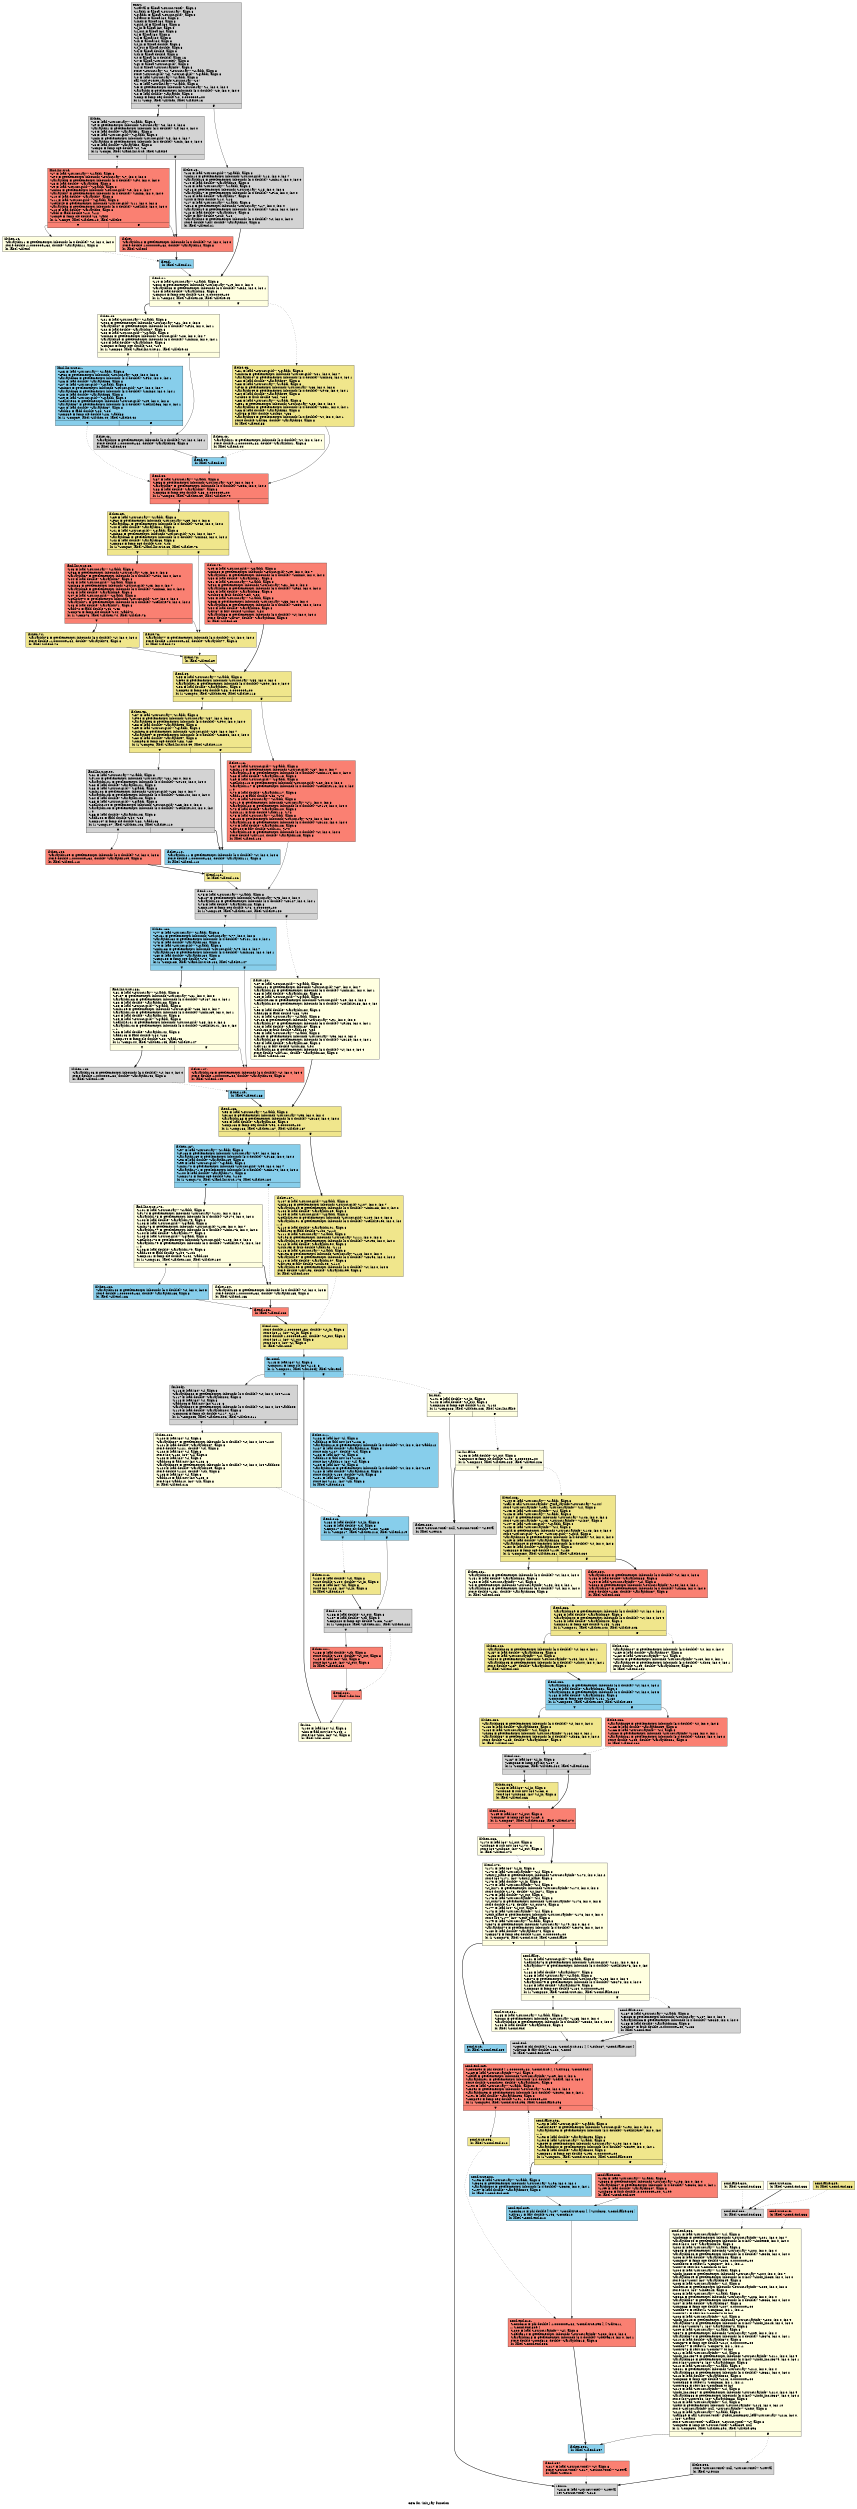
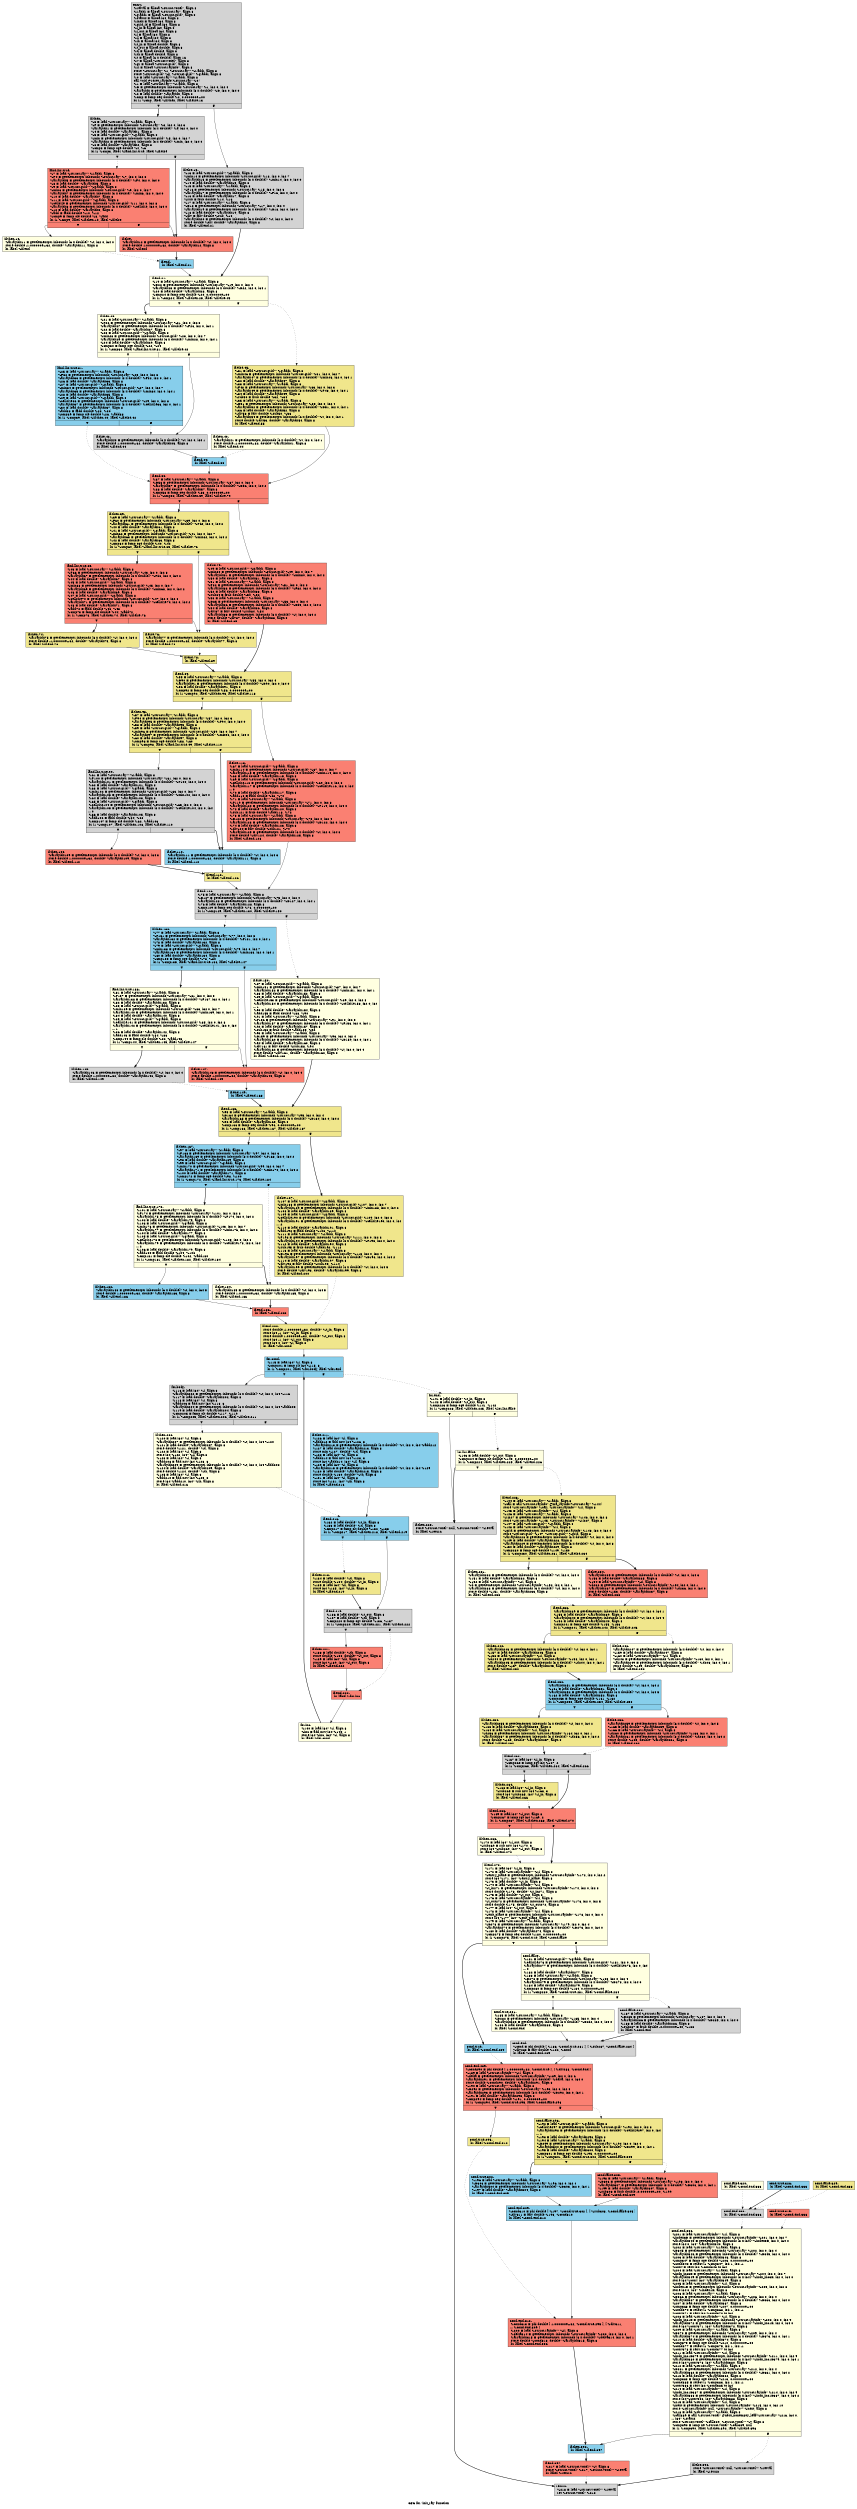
(281, 1319) -> (281, 1319)
(529, 2144) -> (495, 2057)
(788, 2185) -> (788, 2185)
